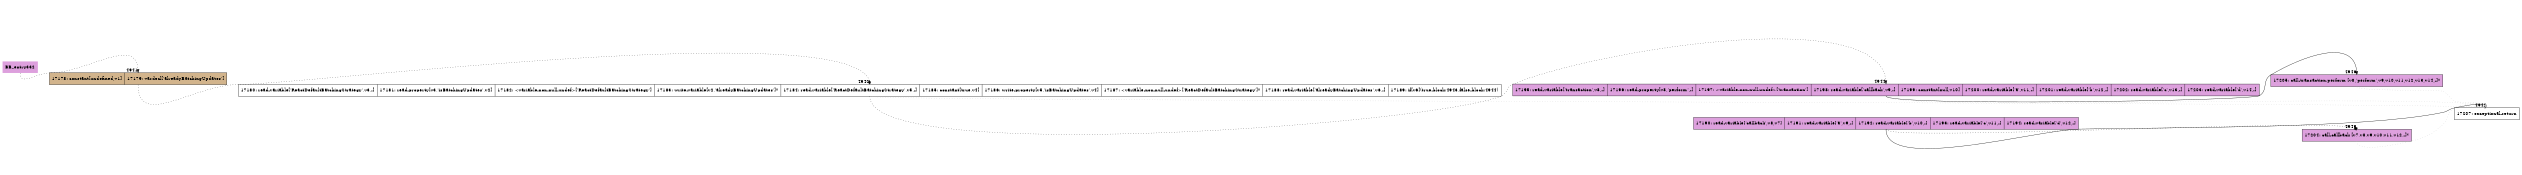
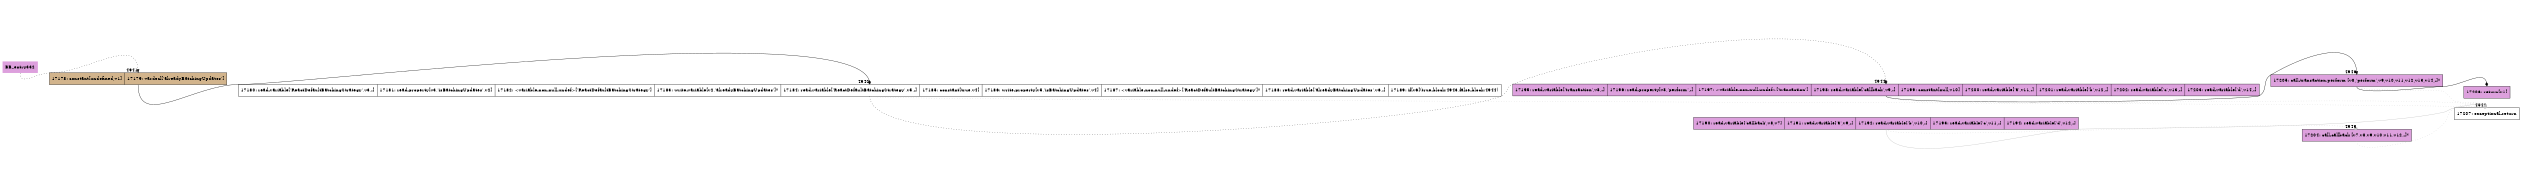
(498, 64) -> (498, 64)
none -> (2487, 92)
(1386, 116) -> (1386, 116)
(2038, 132) -> (2038, 132)
(2044, 133) -> (2044, 133)
